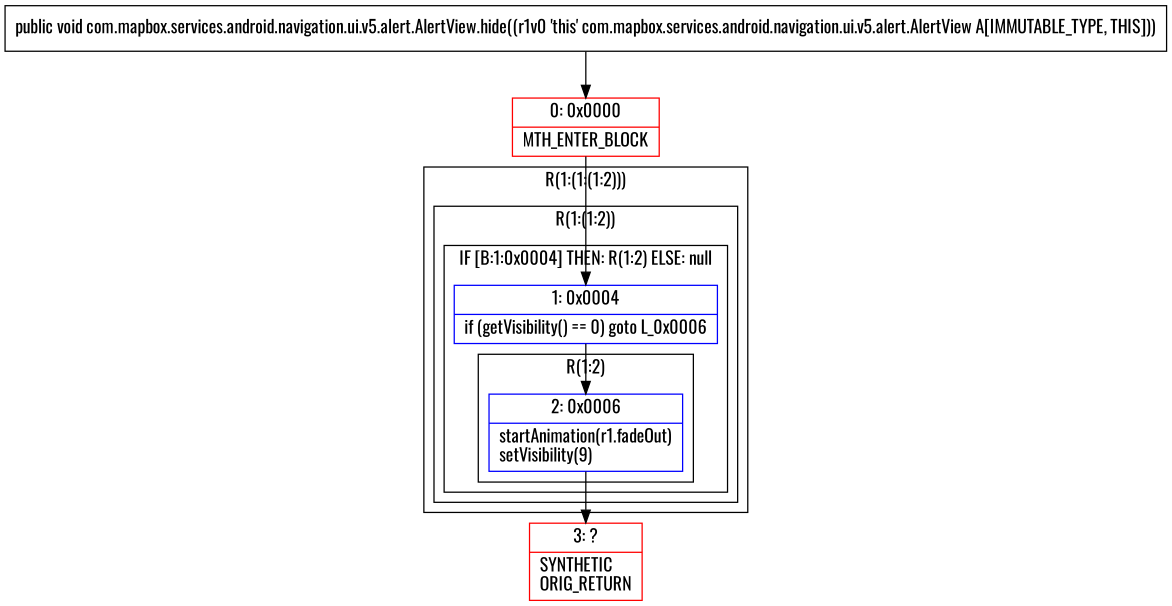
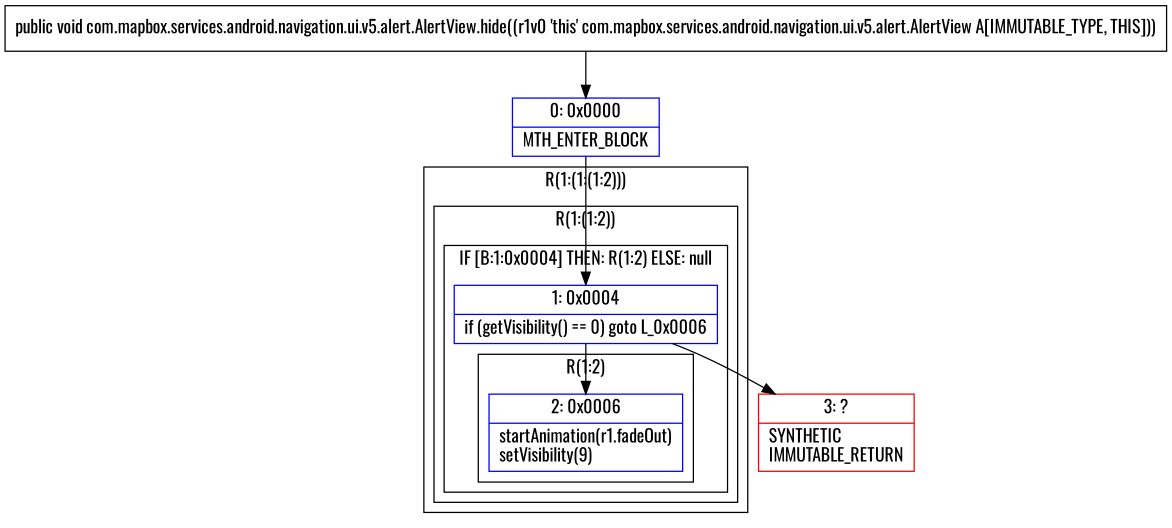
(586, 127) -> (586, 127)
(586, 491) -> (719, 364)
(586, 585) -> (836, 456)
